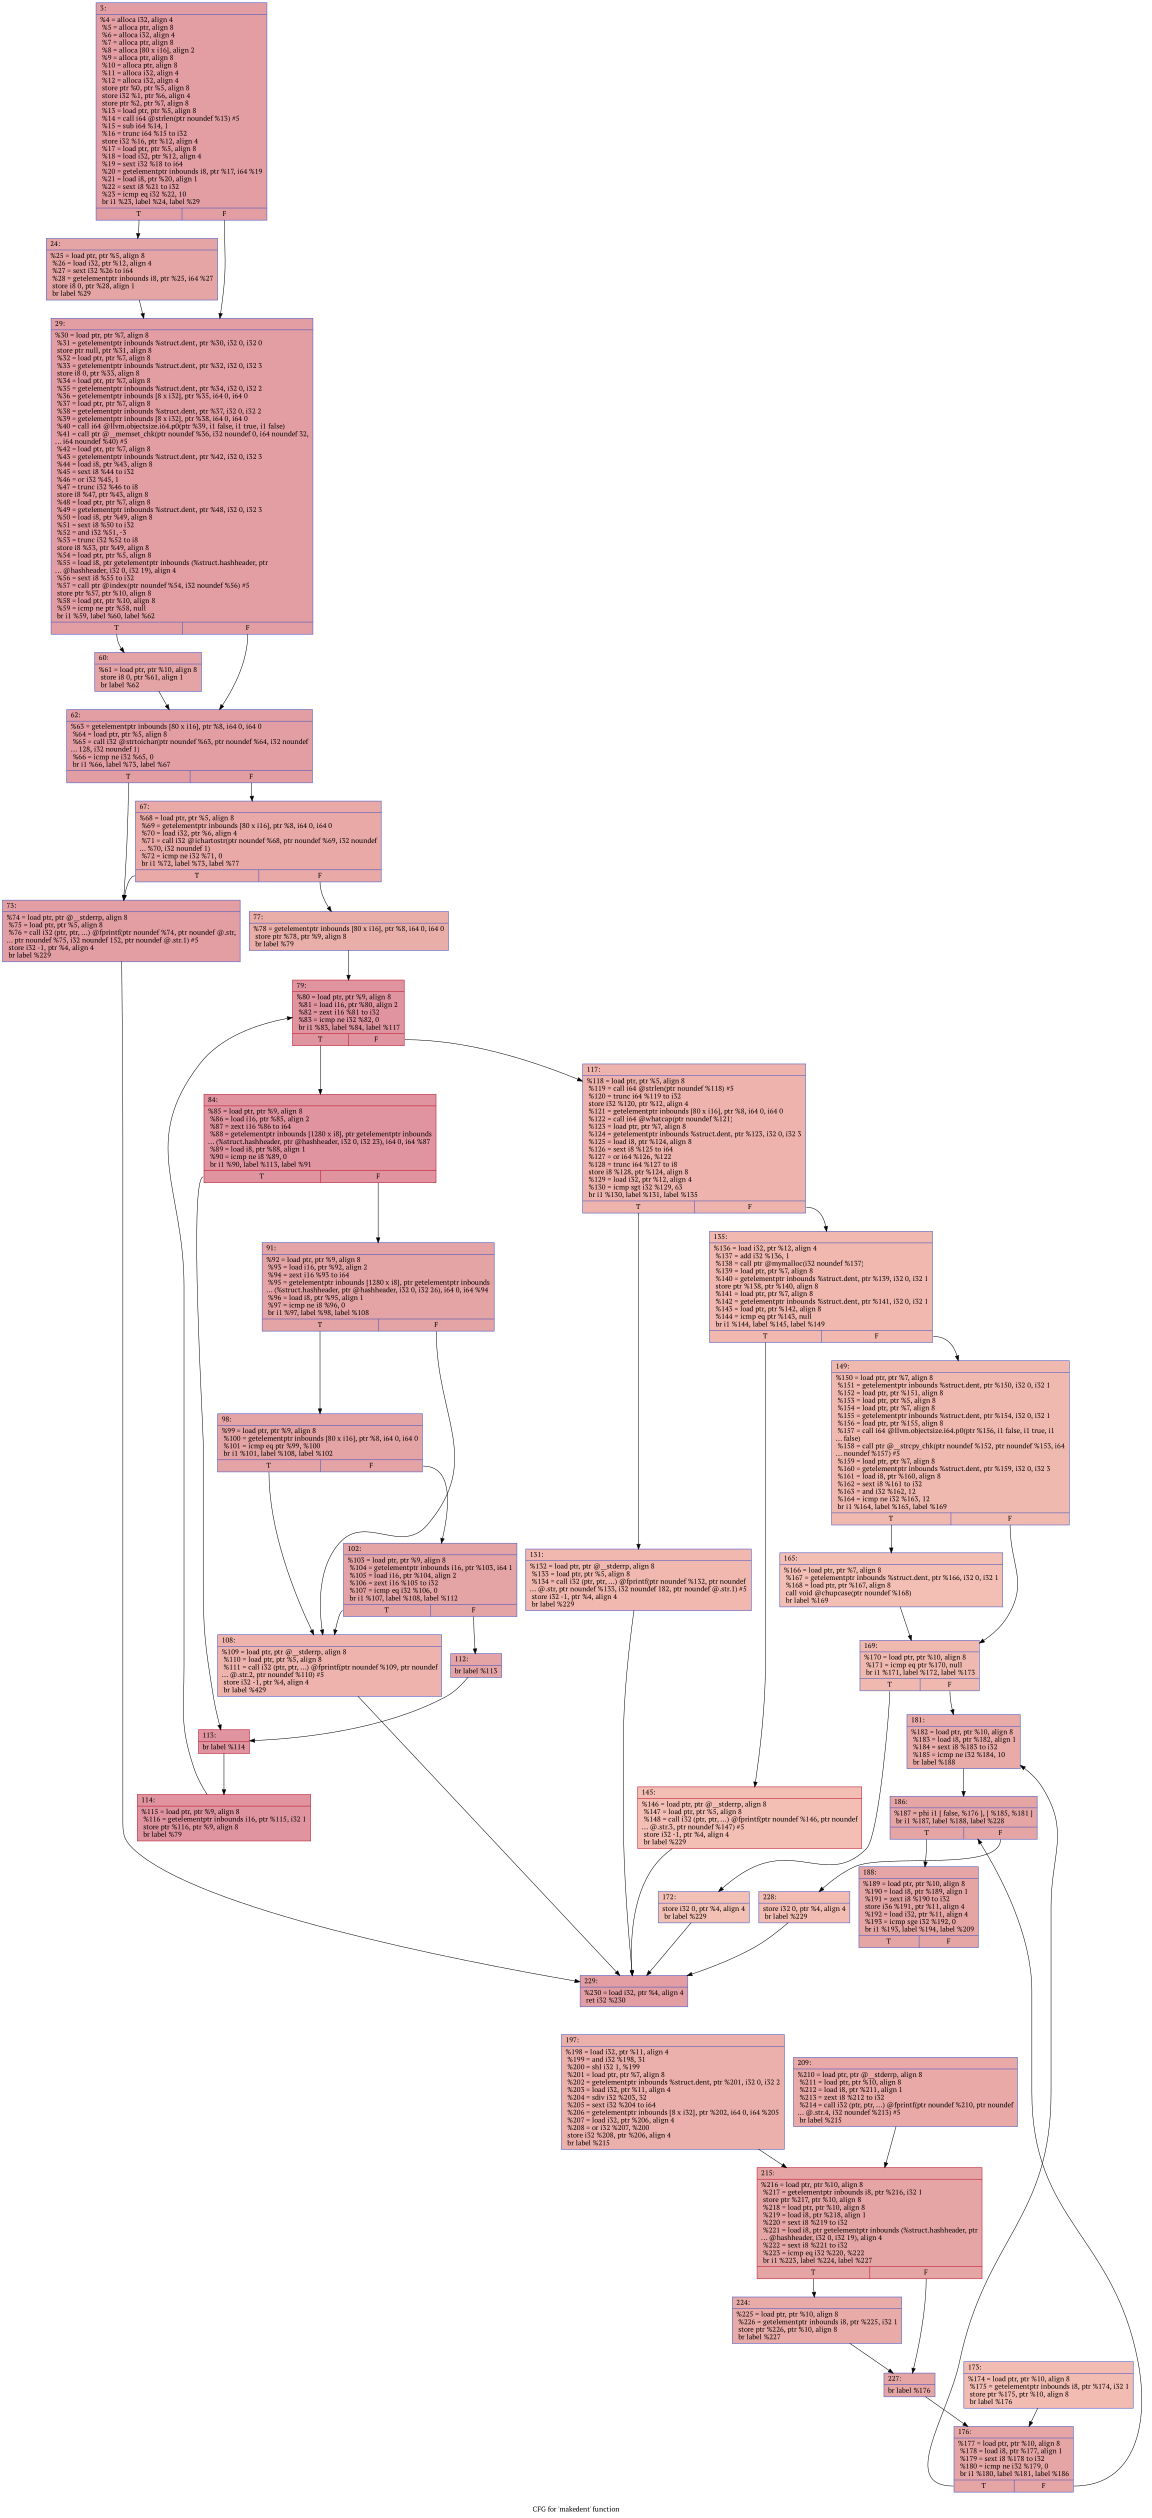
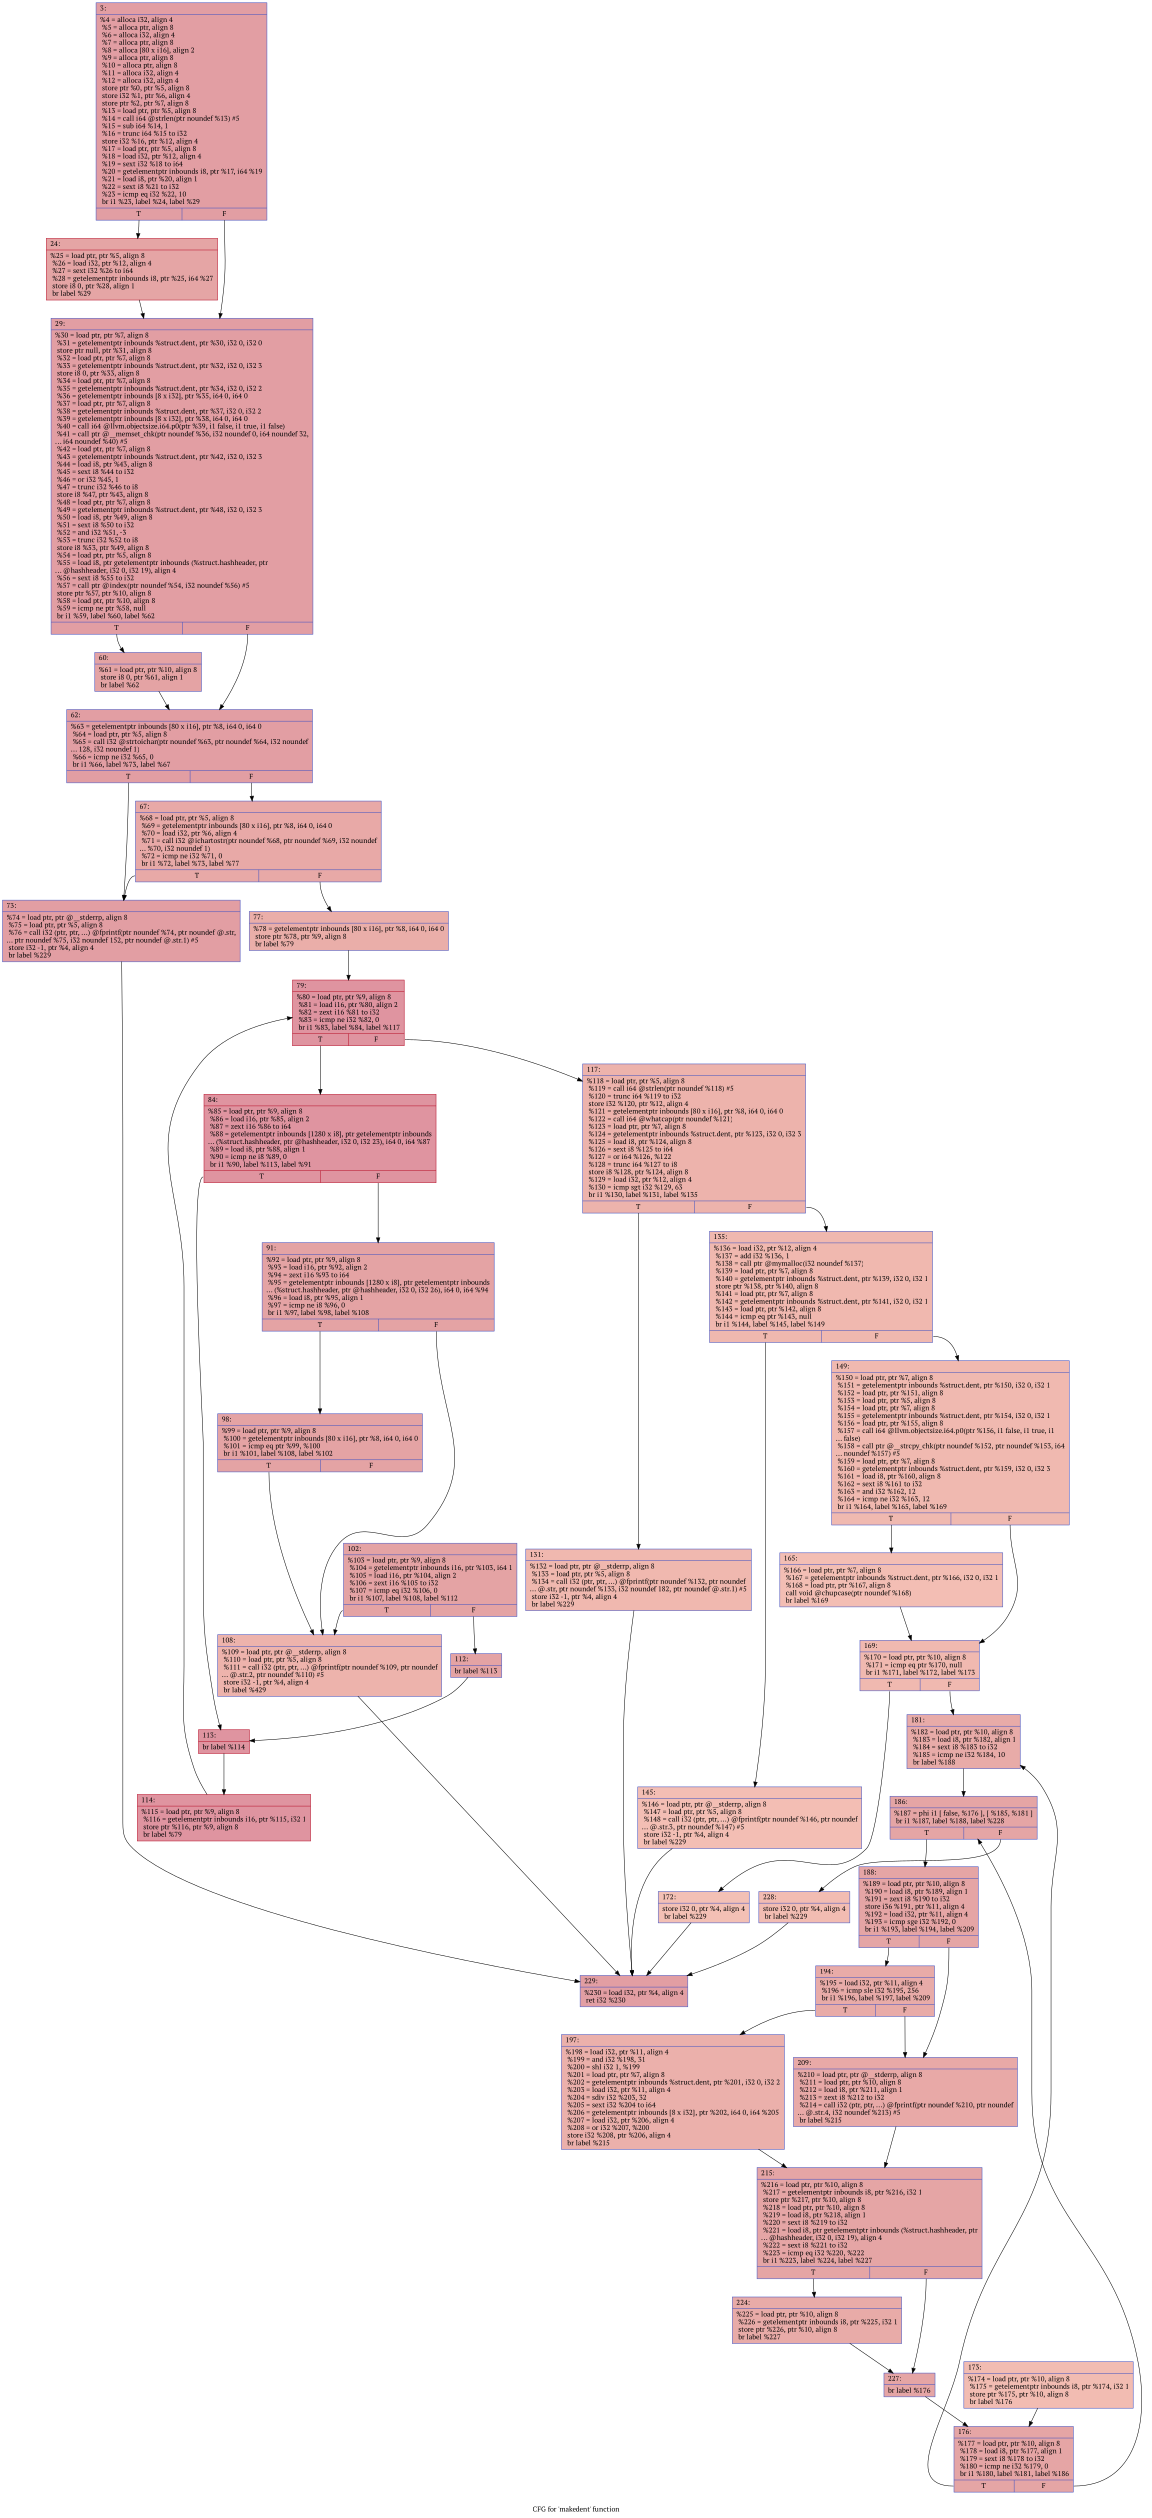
(132, 269) -> (132, 269)
(447, 1500) -> none
(750, 1818) -> (750, 1818)
none -> (875, 1991)
none -> (943, 2002)
(870, 2223) -> (870, 2223)
